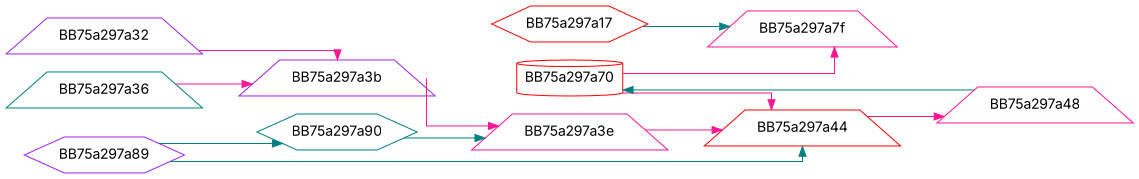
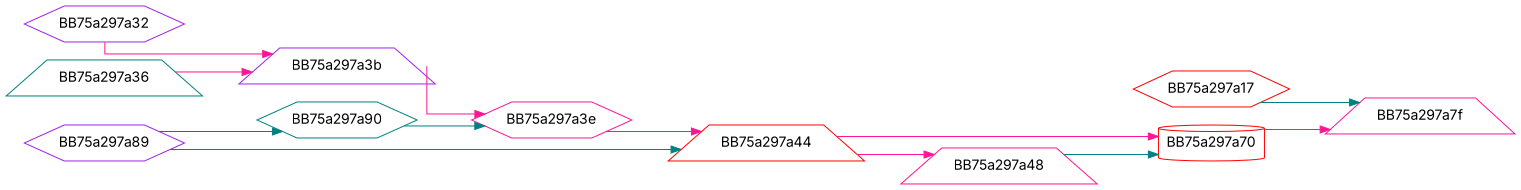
(104, 36) -> (104, 24)
(700, 93) -> (993, 136)
(570, 132) -> (552, 120)
